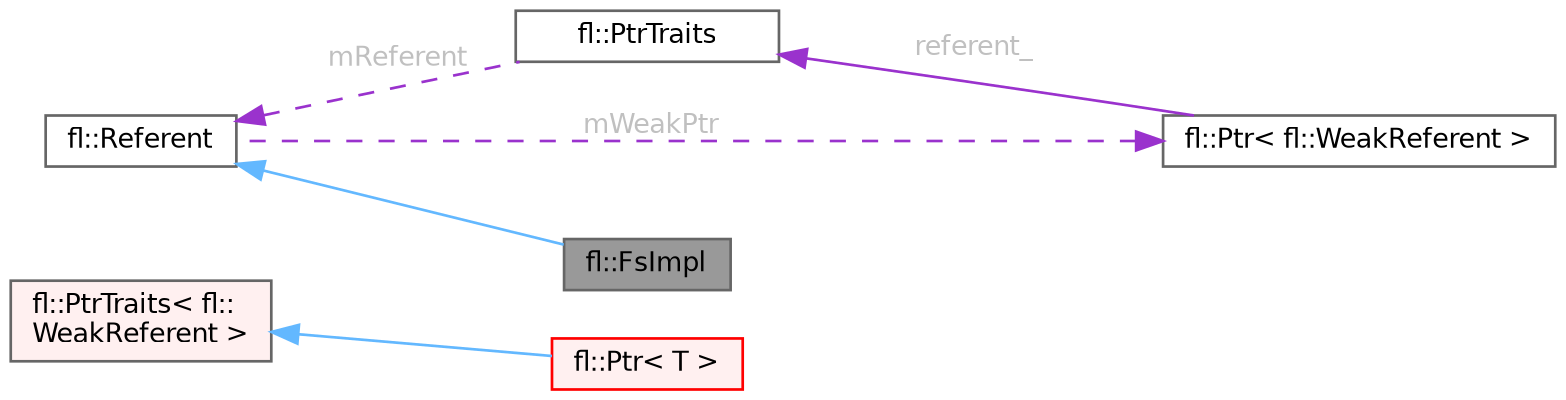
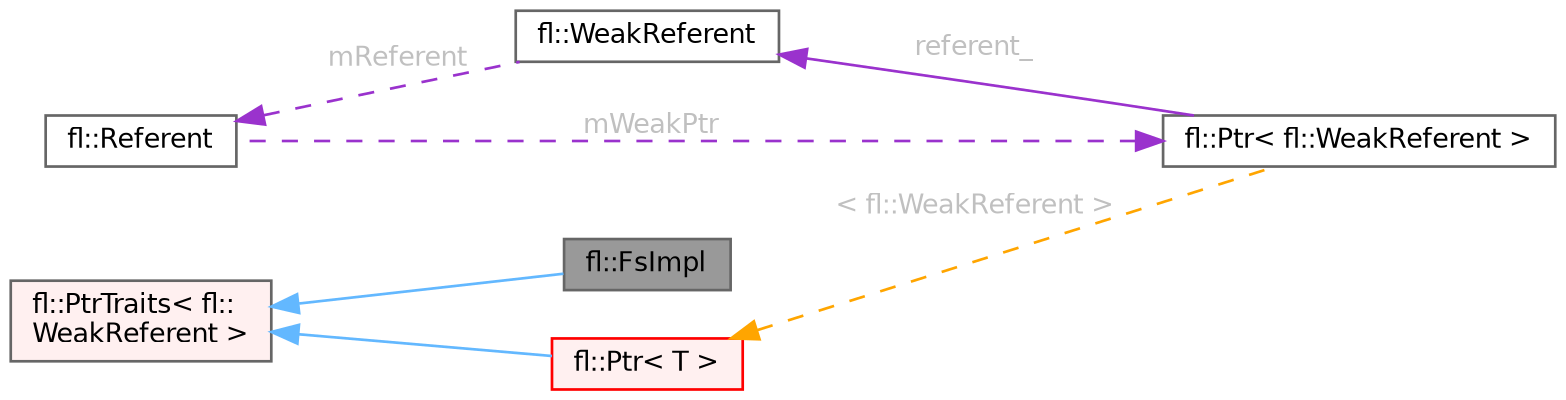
(647, 36) -> (647, 36)
(413, 208) -> (431, 289)
none -> (1016, 248)
